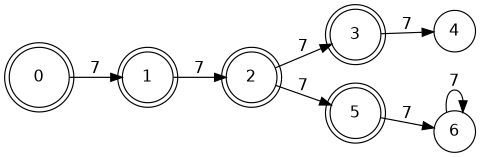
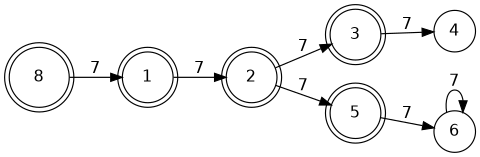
(39, 77) -> (39, 77)
